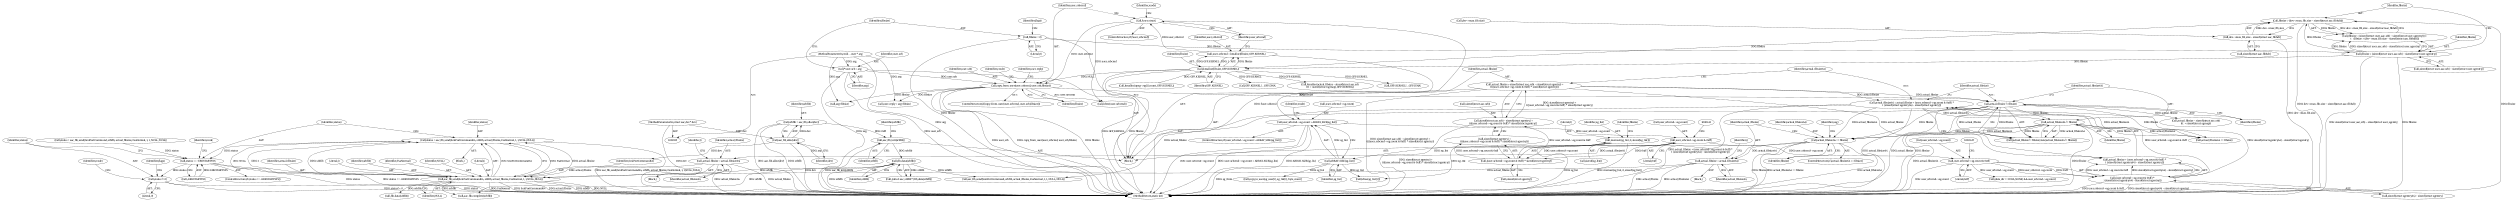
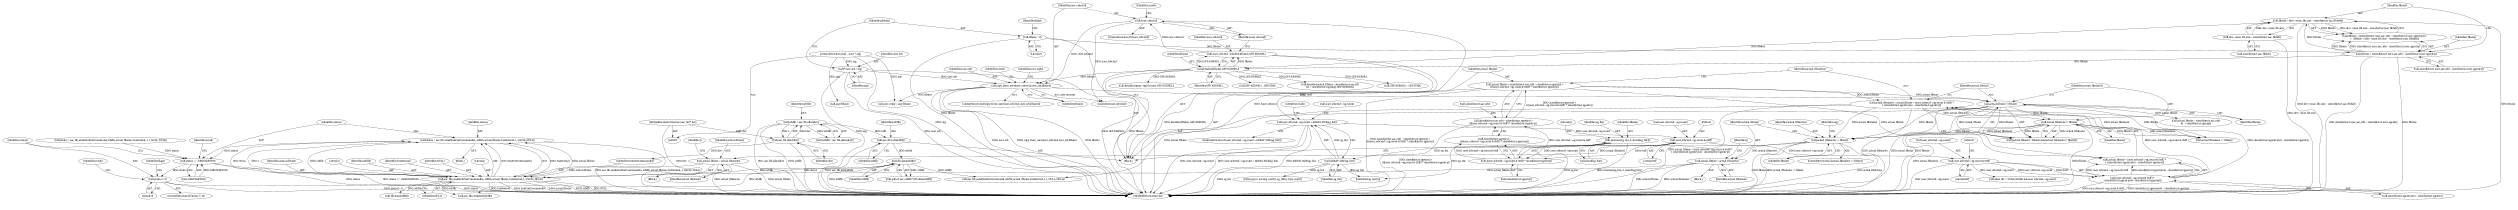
(1146, 21) -> (1146, 21)
(1471, 21) -> none
(841, 54) -> (841, 54)
(1225, 62) -> (1225, 62)
(1088, 77) -> (1088, 77)
(1179, 77) -> (1159, 73)
none -> (1435, 89)
(917, 91) -> none
(1306, 95) -> (1306, 95)
(673, 122) -> (673, 122)
(786, 131) -> (786, 131)
none -> (835, 140)
none -> (1585, 147)
(816, 151) -> (816, 151)
(811, 170) -> (811, 170)
(253, 179) -> none
(1224, 179) -> (1224, 179)
none -> (186, 196)
